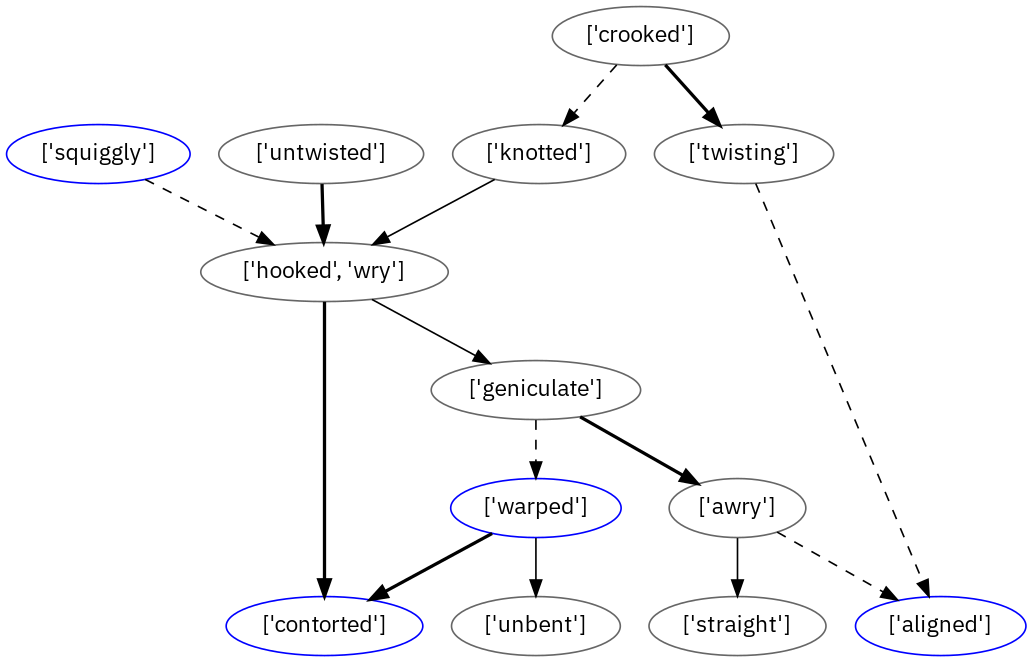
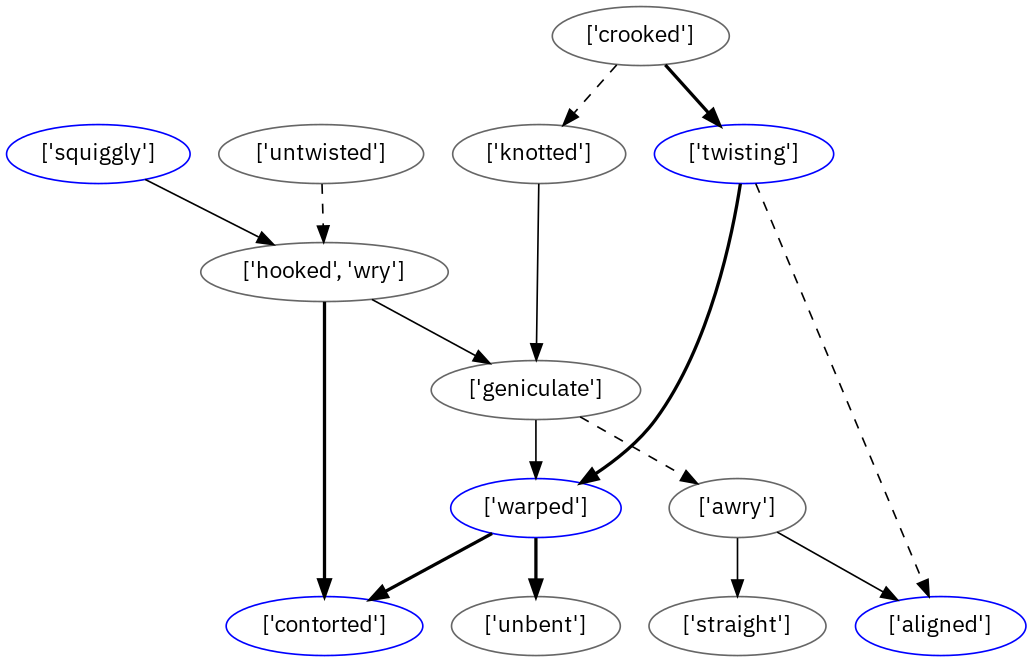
(744, 154) -> (744, 154)
(323, 205) -> (323, 205)
(202, 208) -> (202, 208)
(441, 208) -> (538, 264)
none -> (696, 345)
(536, 441) -> (536, 441)
(631, 446) -> (621, 440)
(536, 559) -> (536, 559)
(830, 562) -> (830, 562)
